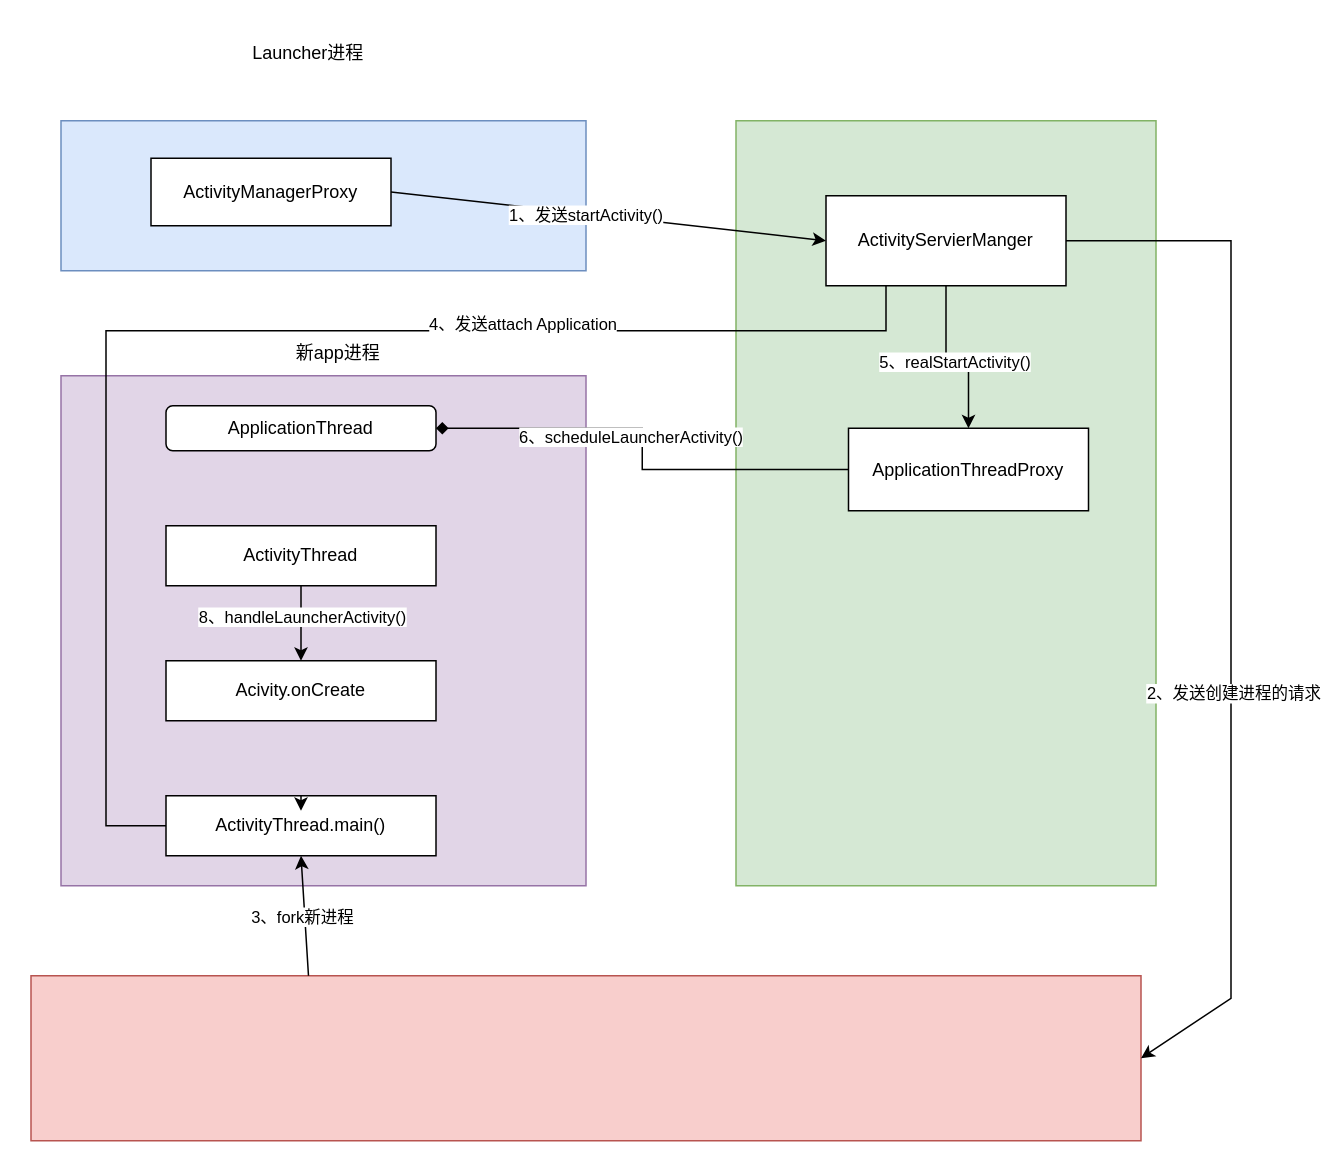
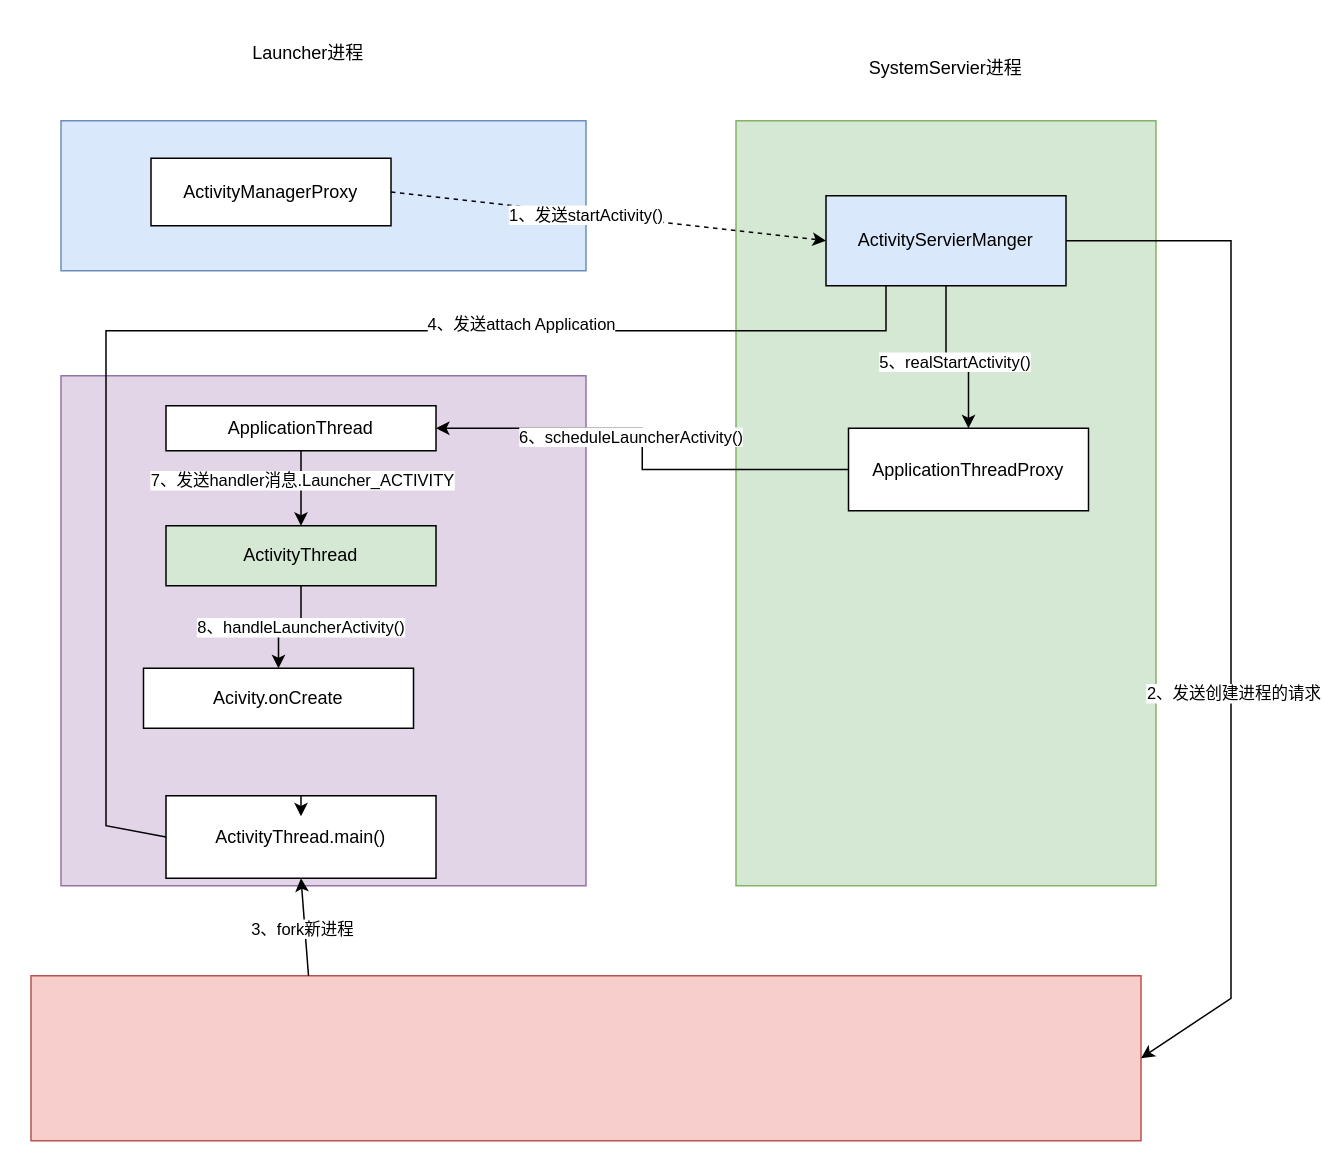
none -> (946, 68)
(737, 231) -> (737, 231)
(946, 241) -> (946, 241)
(338, 353) -> none
(301, 428) -> (301, 428)
(448, 428) -> (447, 428)
none -> (301, 483)
(301, 556) -> (301, 556)
(301, 691) -> (278, 698)
(301, 826) -> (301, 837)
